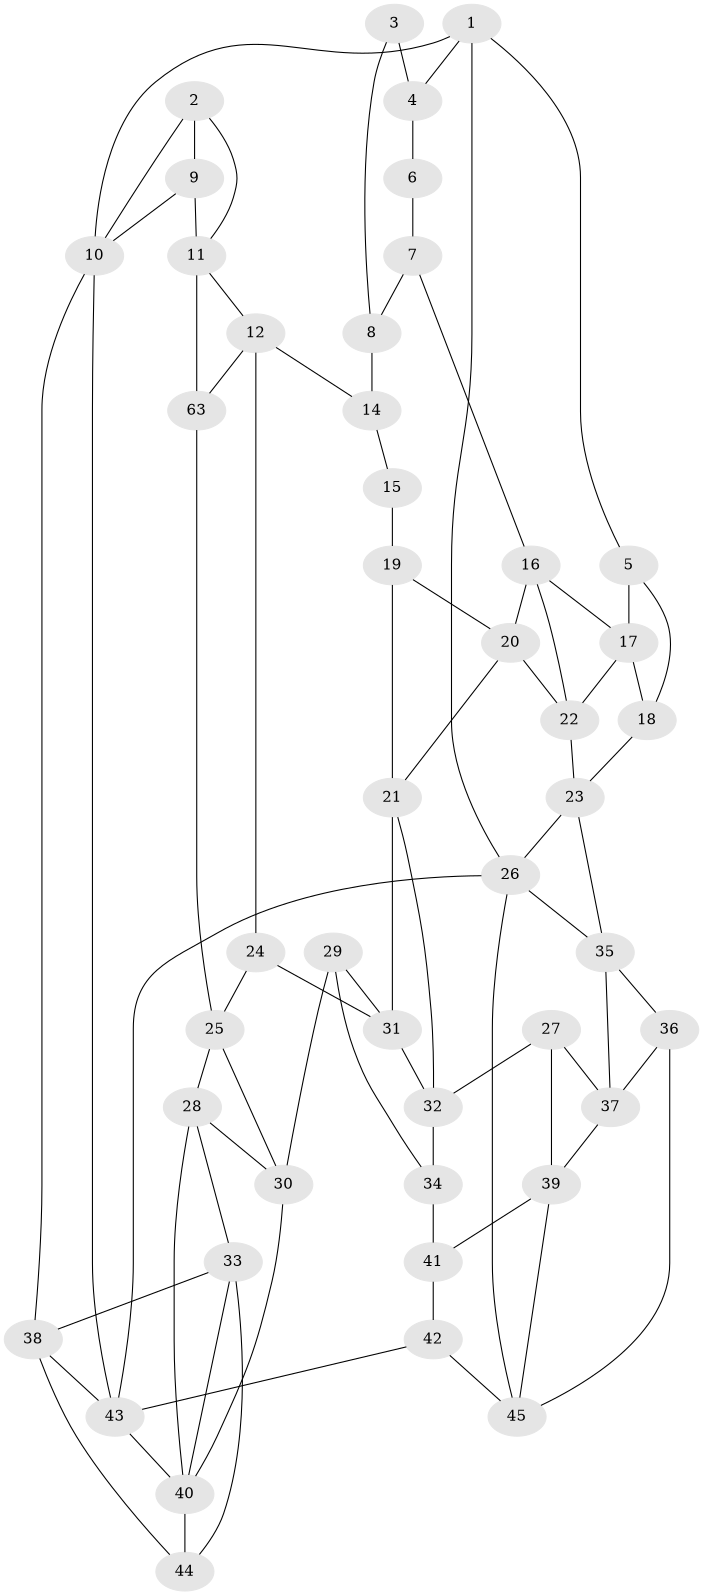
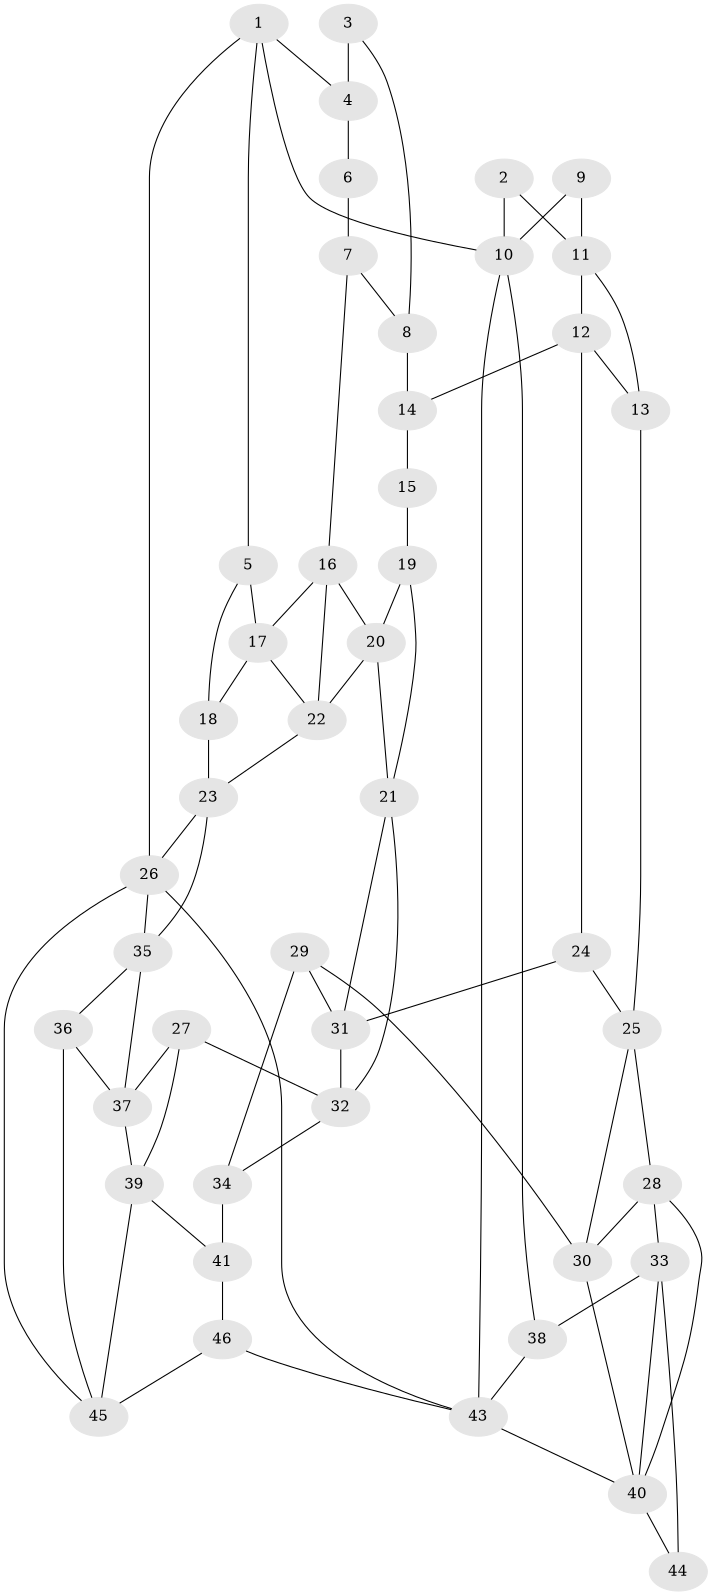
(195, 140) -> none
(197, 411) -> (641, 411)
(433, 1339) -> (223, 1339)
(94, 1463) -> none
